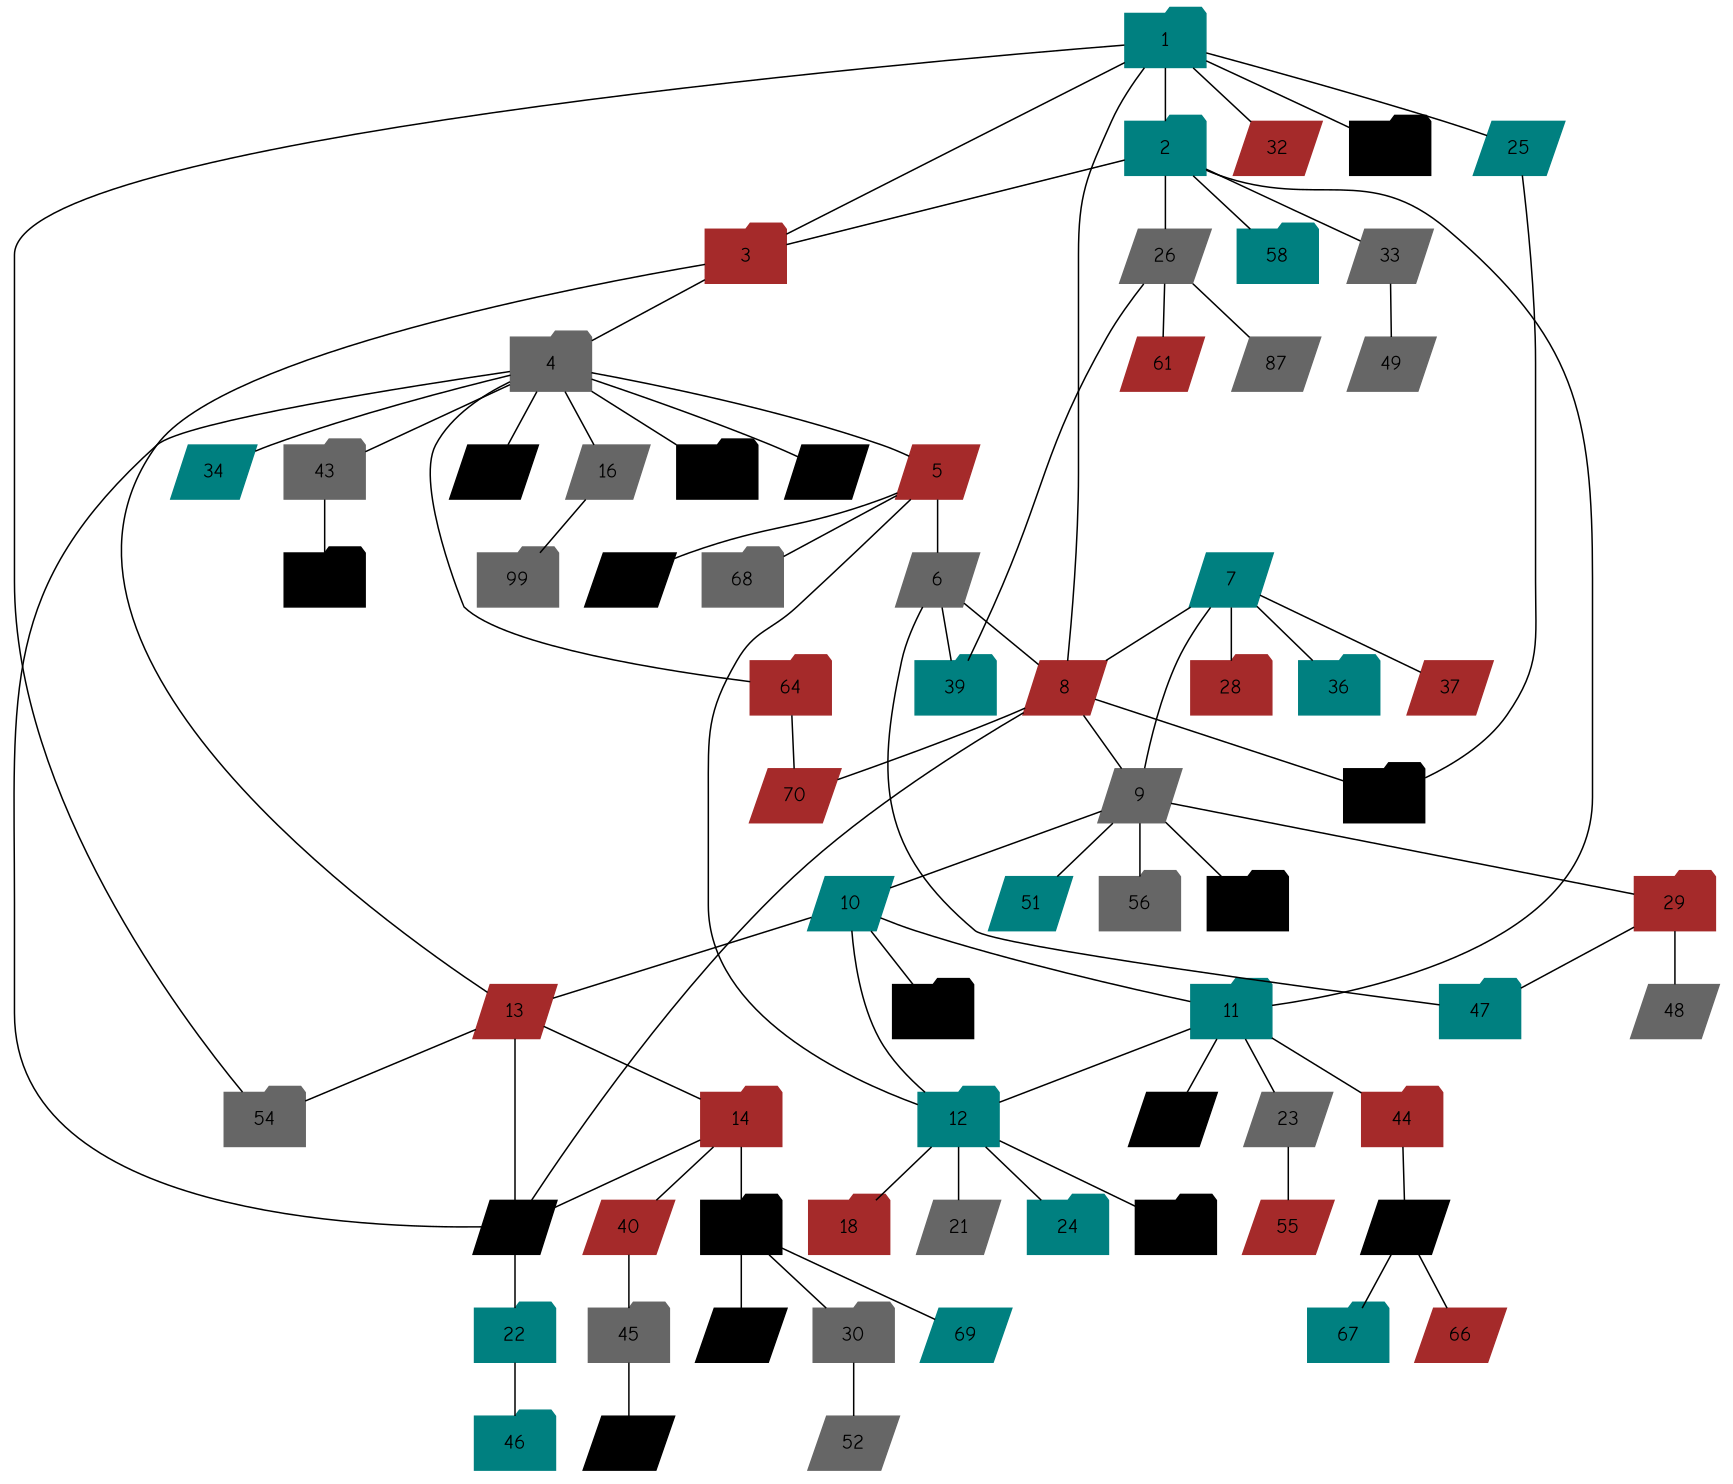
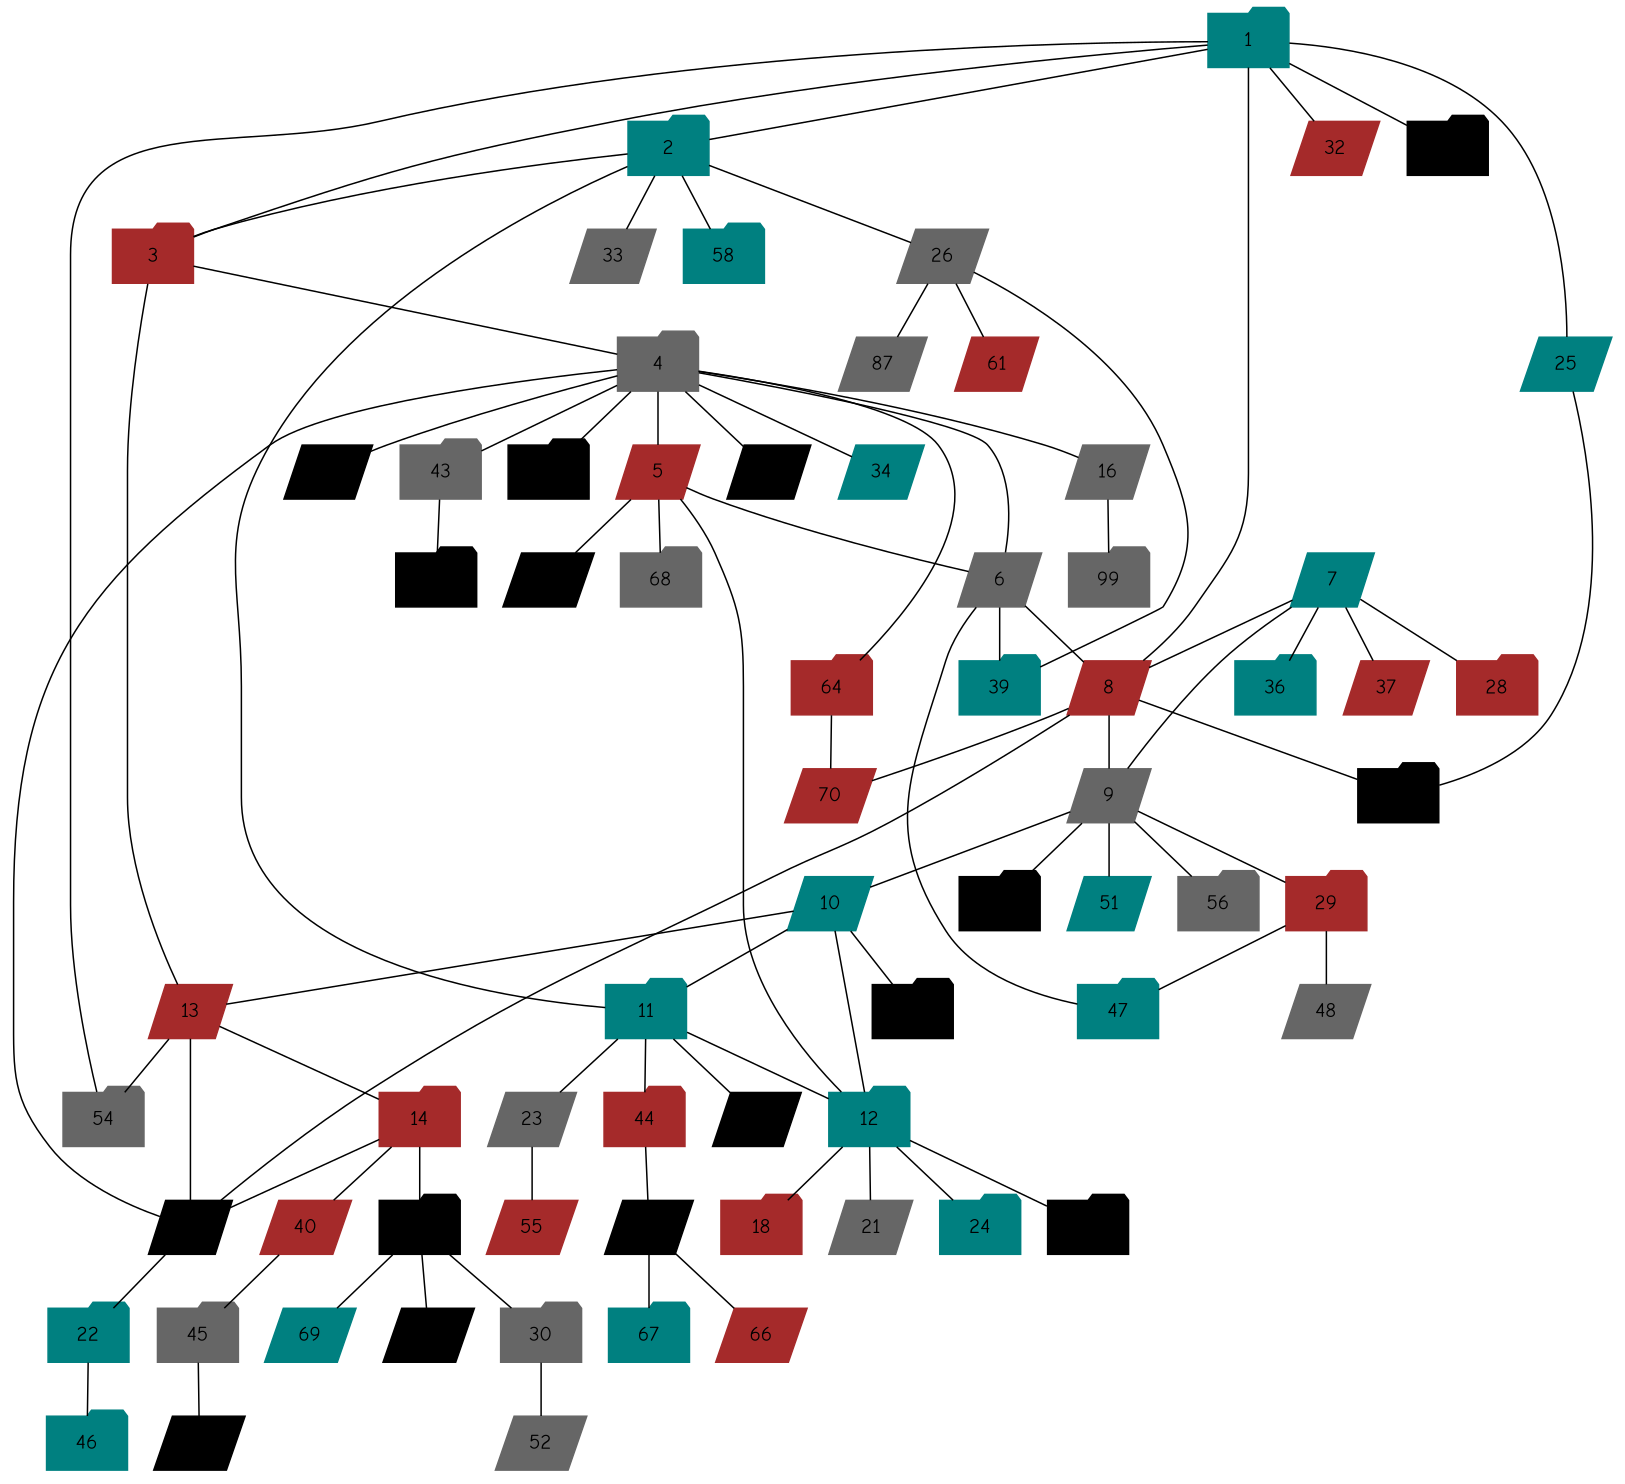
(1392, 364) -> none
none -> (969, 435)
